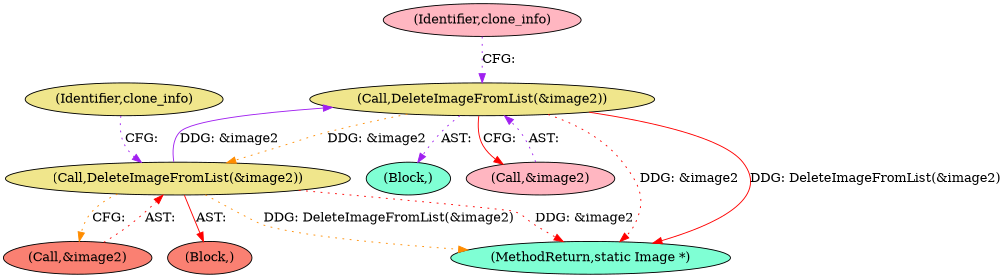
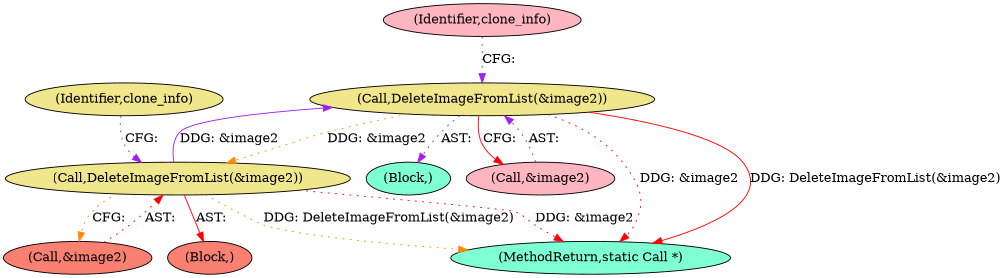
(591, 258) -> (591, 258)
